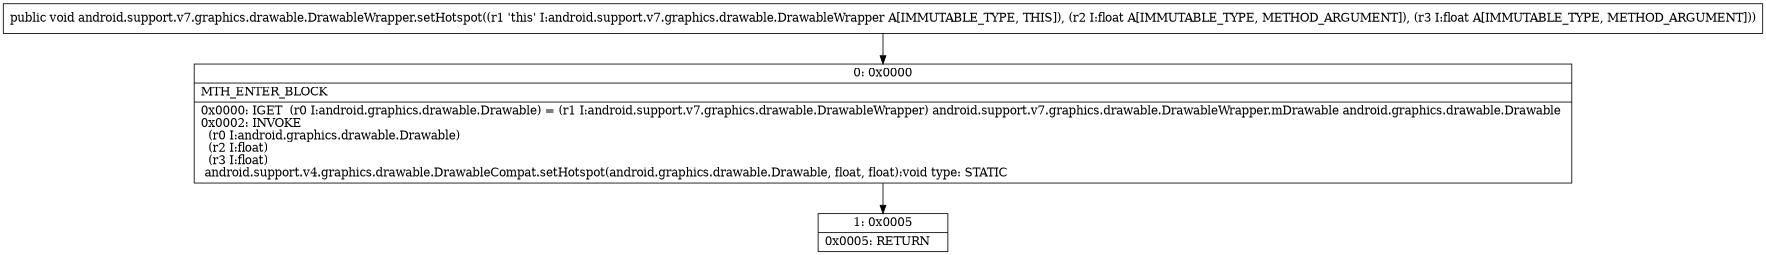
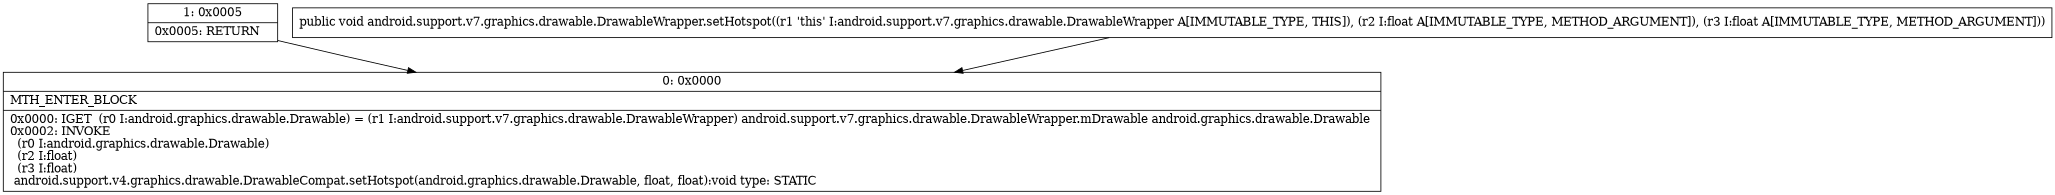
(883, 194) -> (343, 56)
